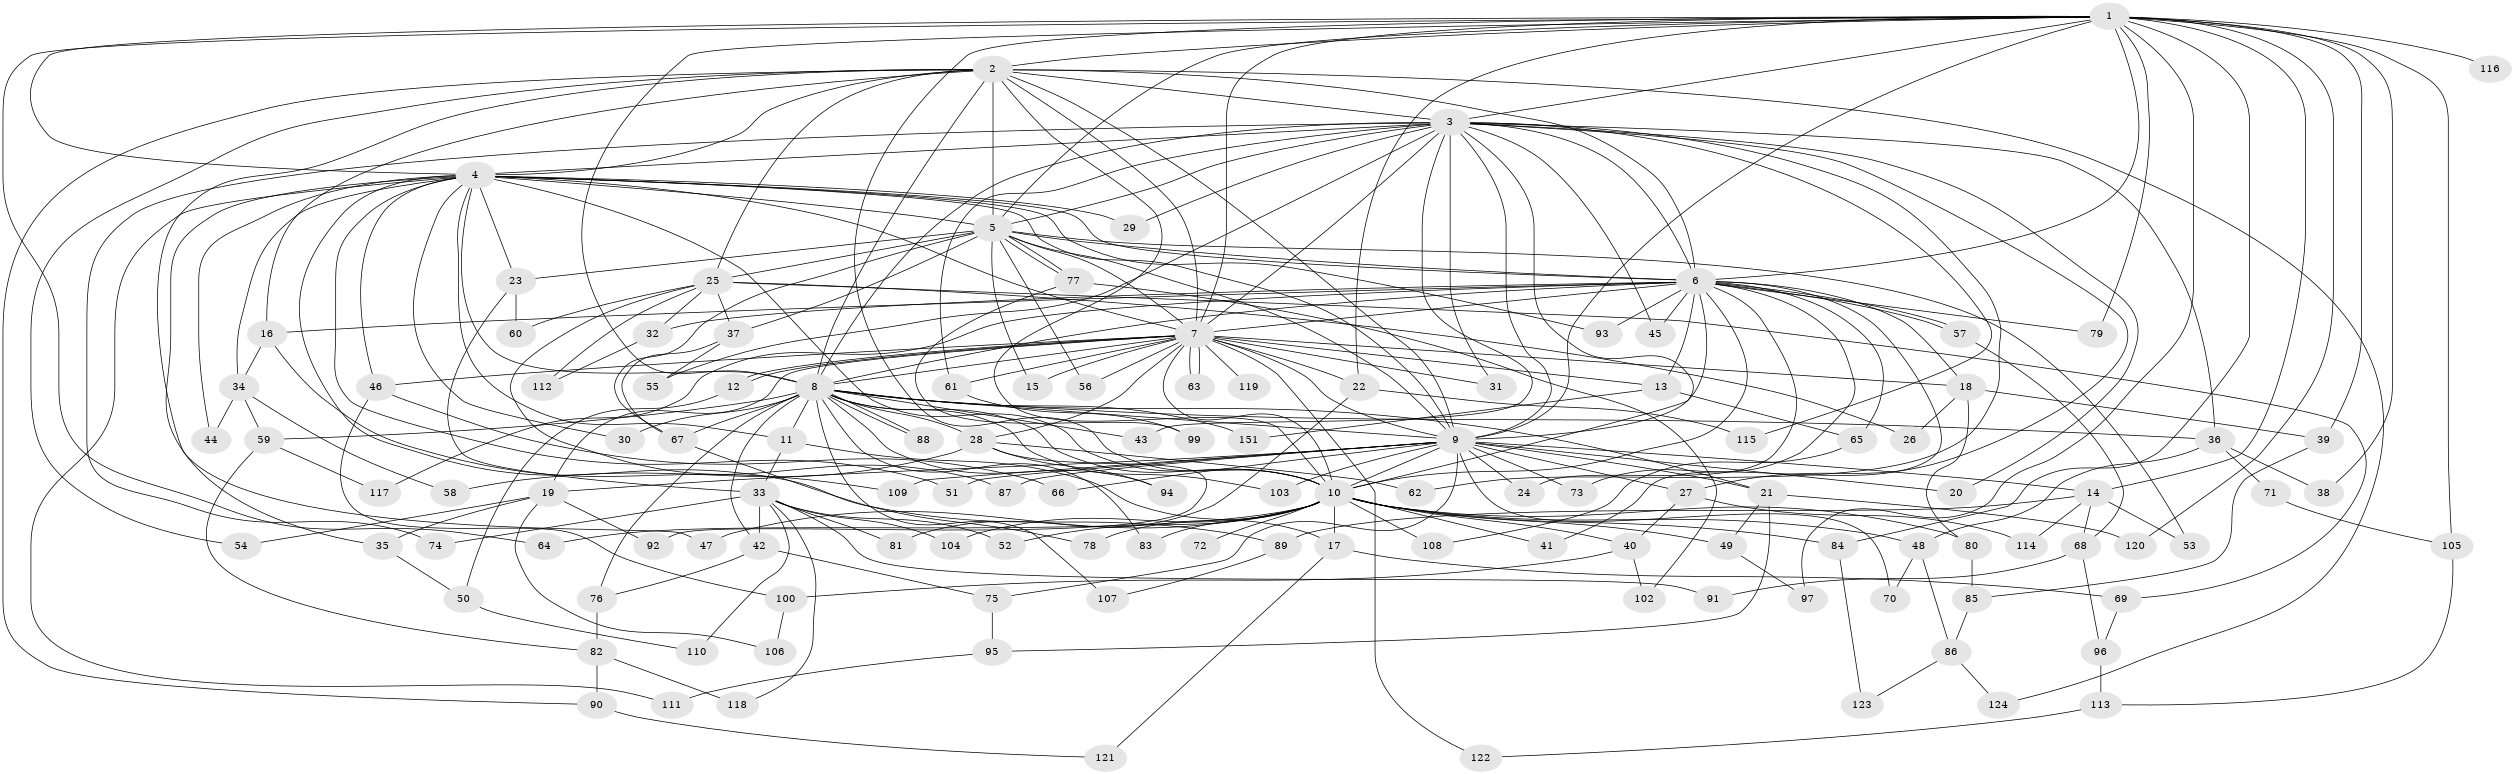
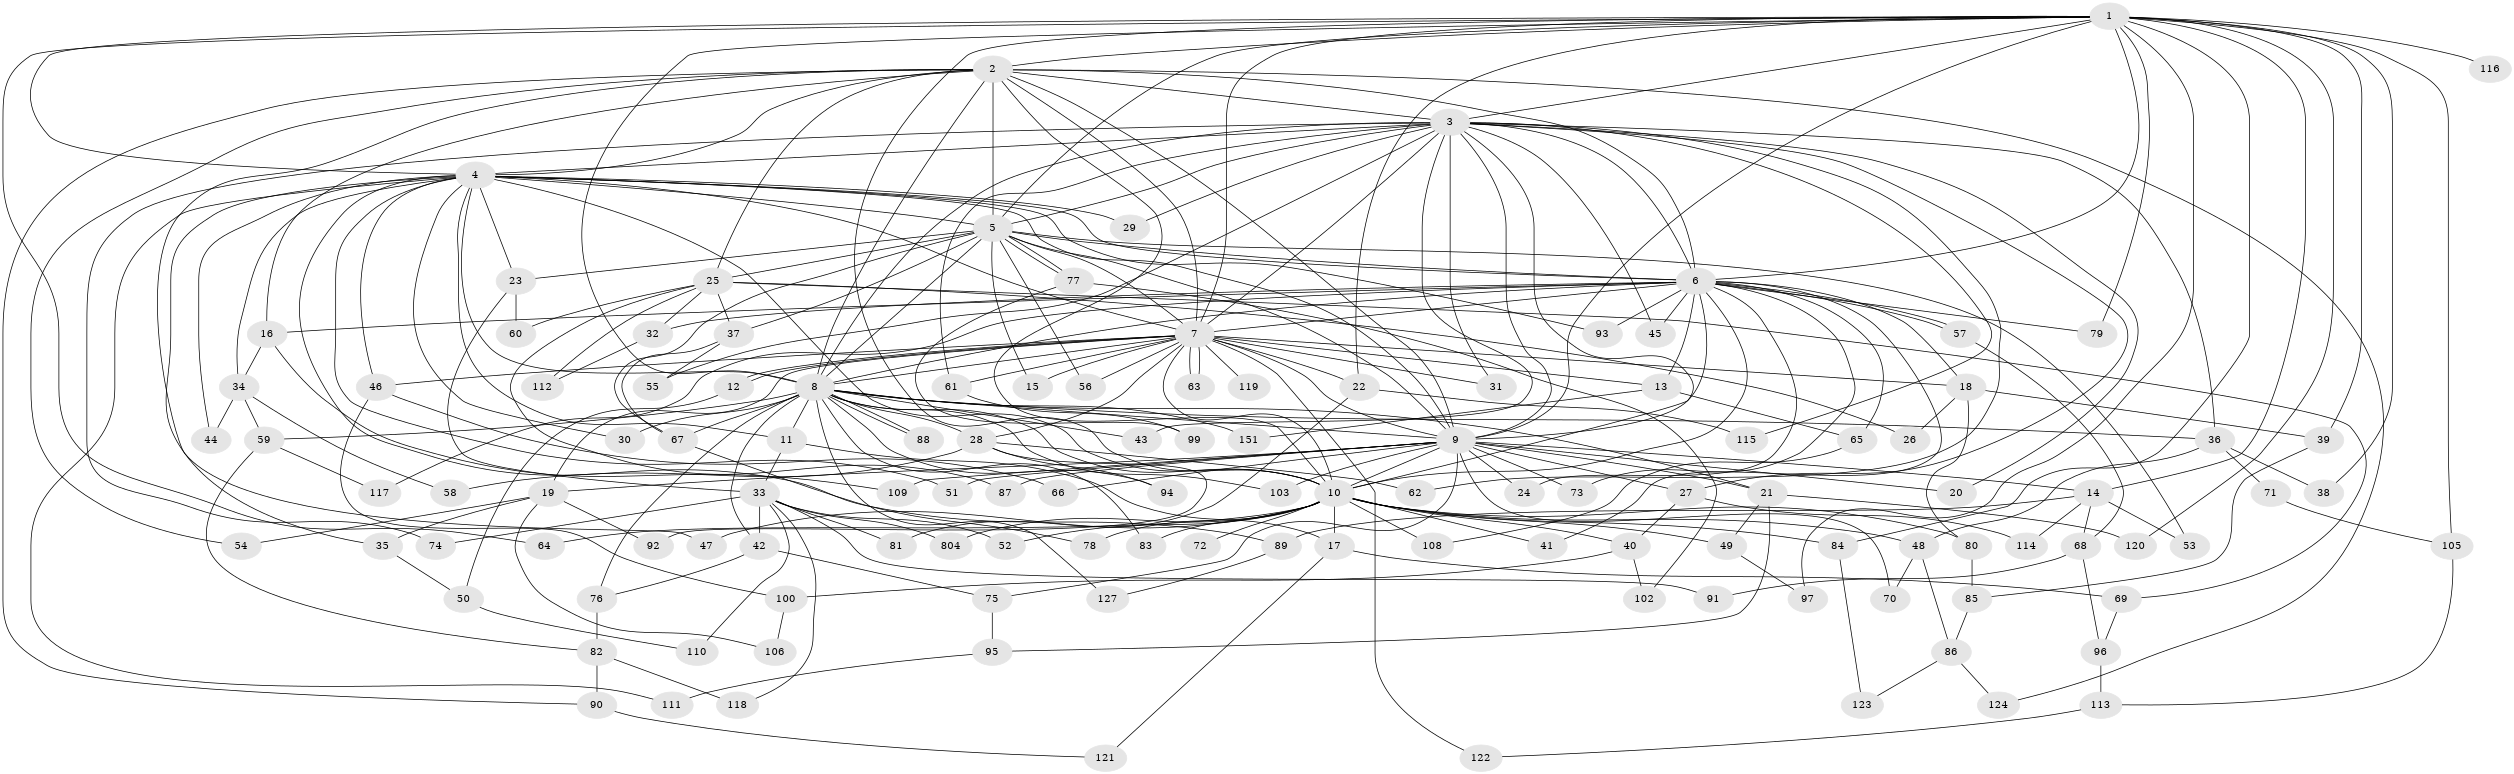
none -> (900, 311)
(951, 546) -> (951, 546)
(1108, 599) -> (1108, 599)
